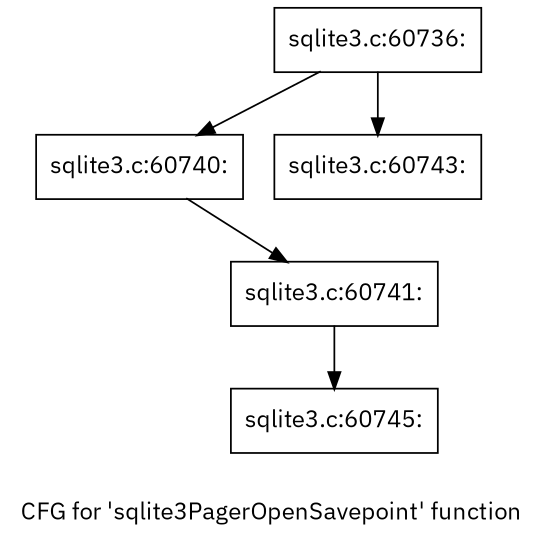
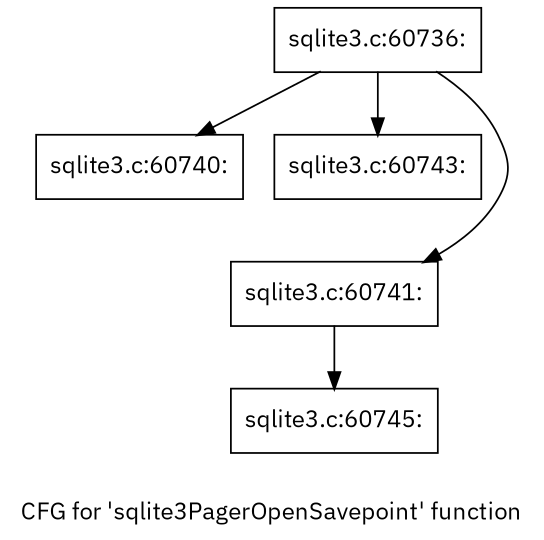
(229, 226) -> (507, 163)
